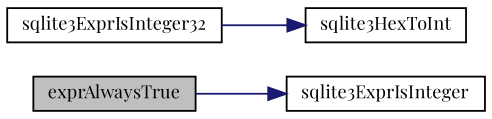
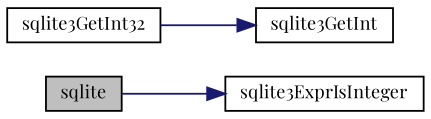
(114, 25) -> (84, 25)
(386, 25) -> (325, 25)
(114, 94) -> (84, 94)
